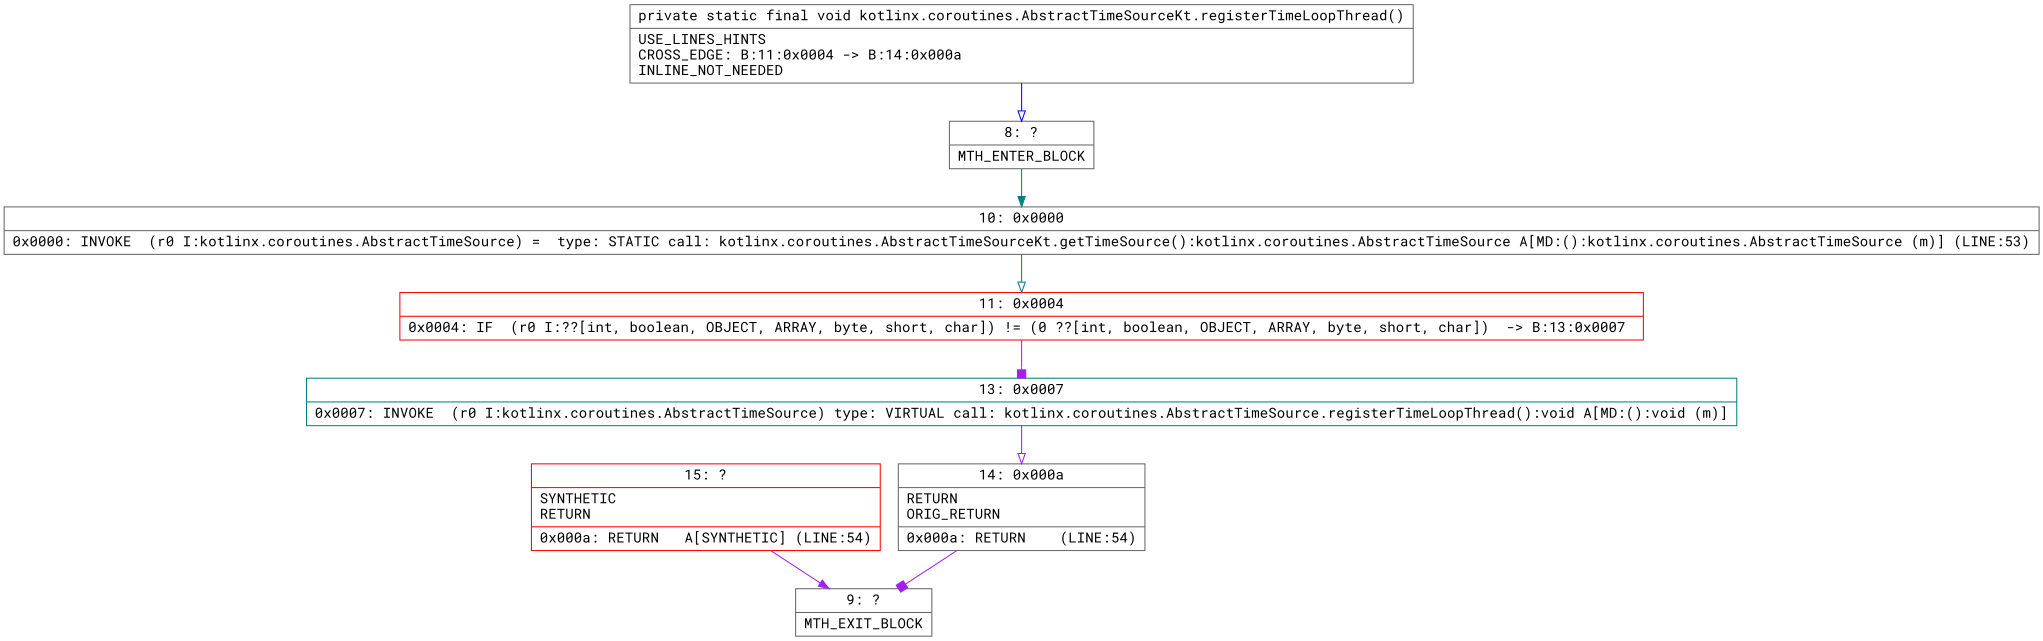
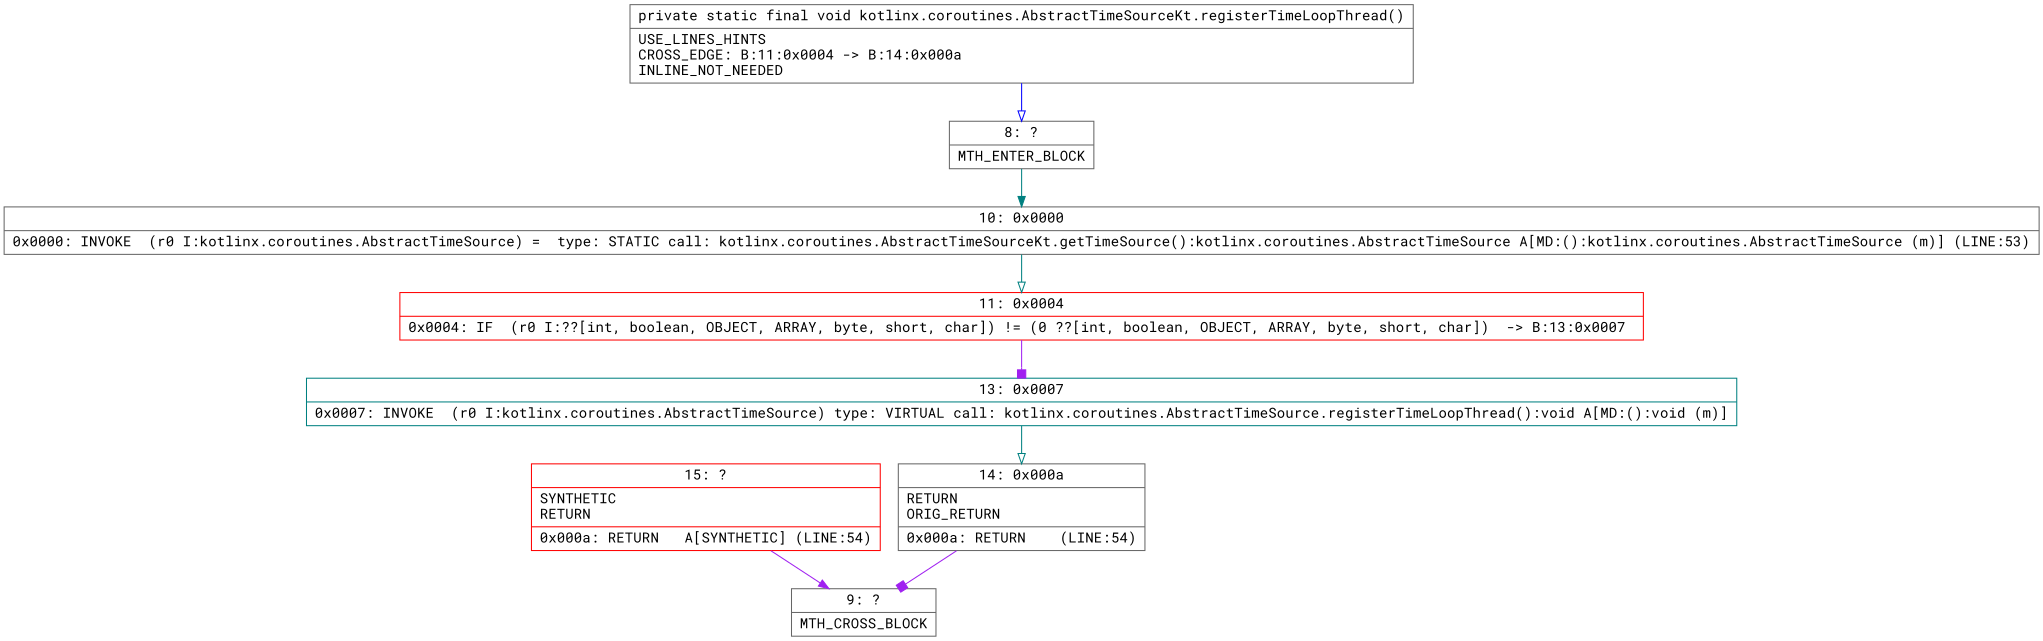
(1022, 440) -> (1022, 440)
(864, 624) -> (864, 624)
